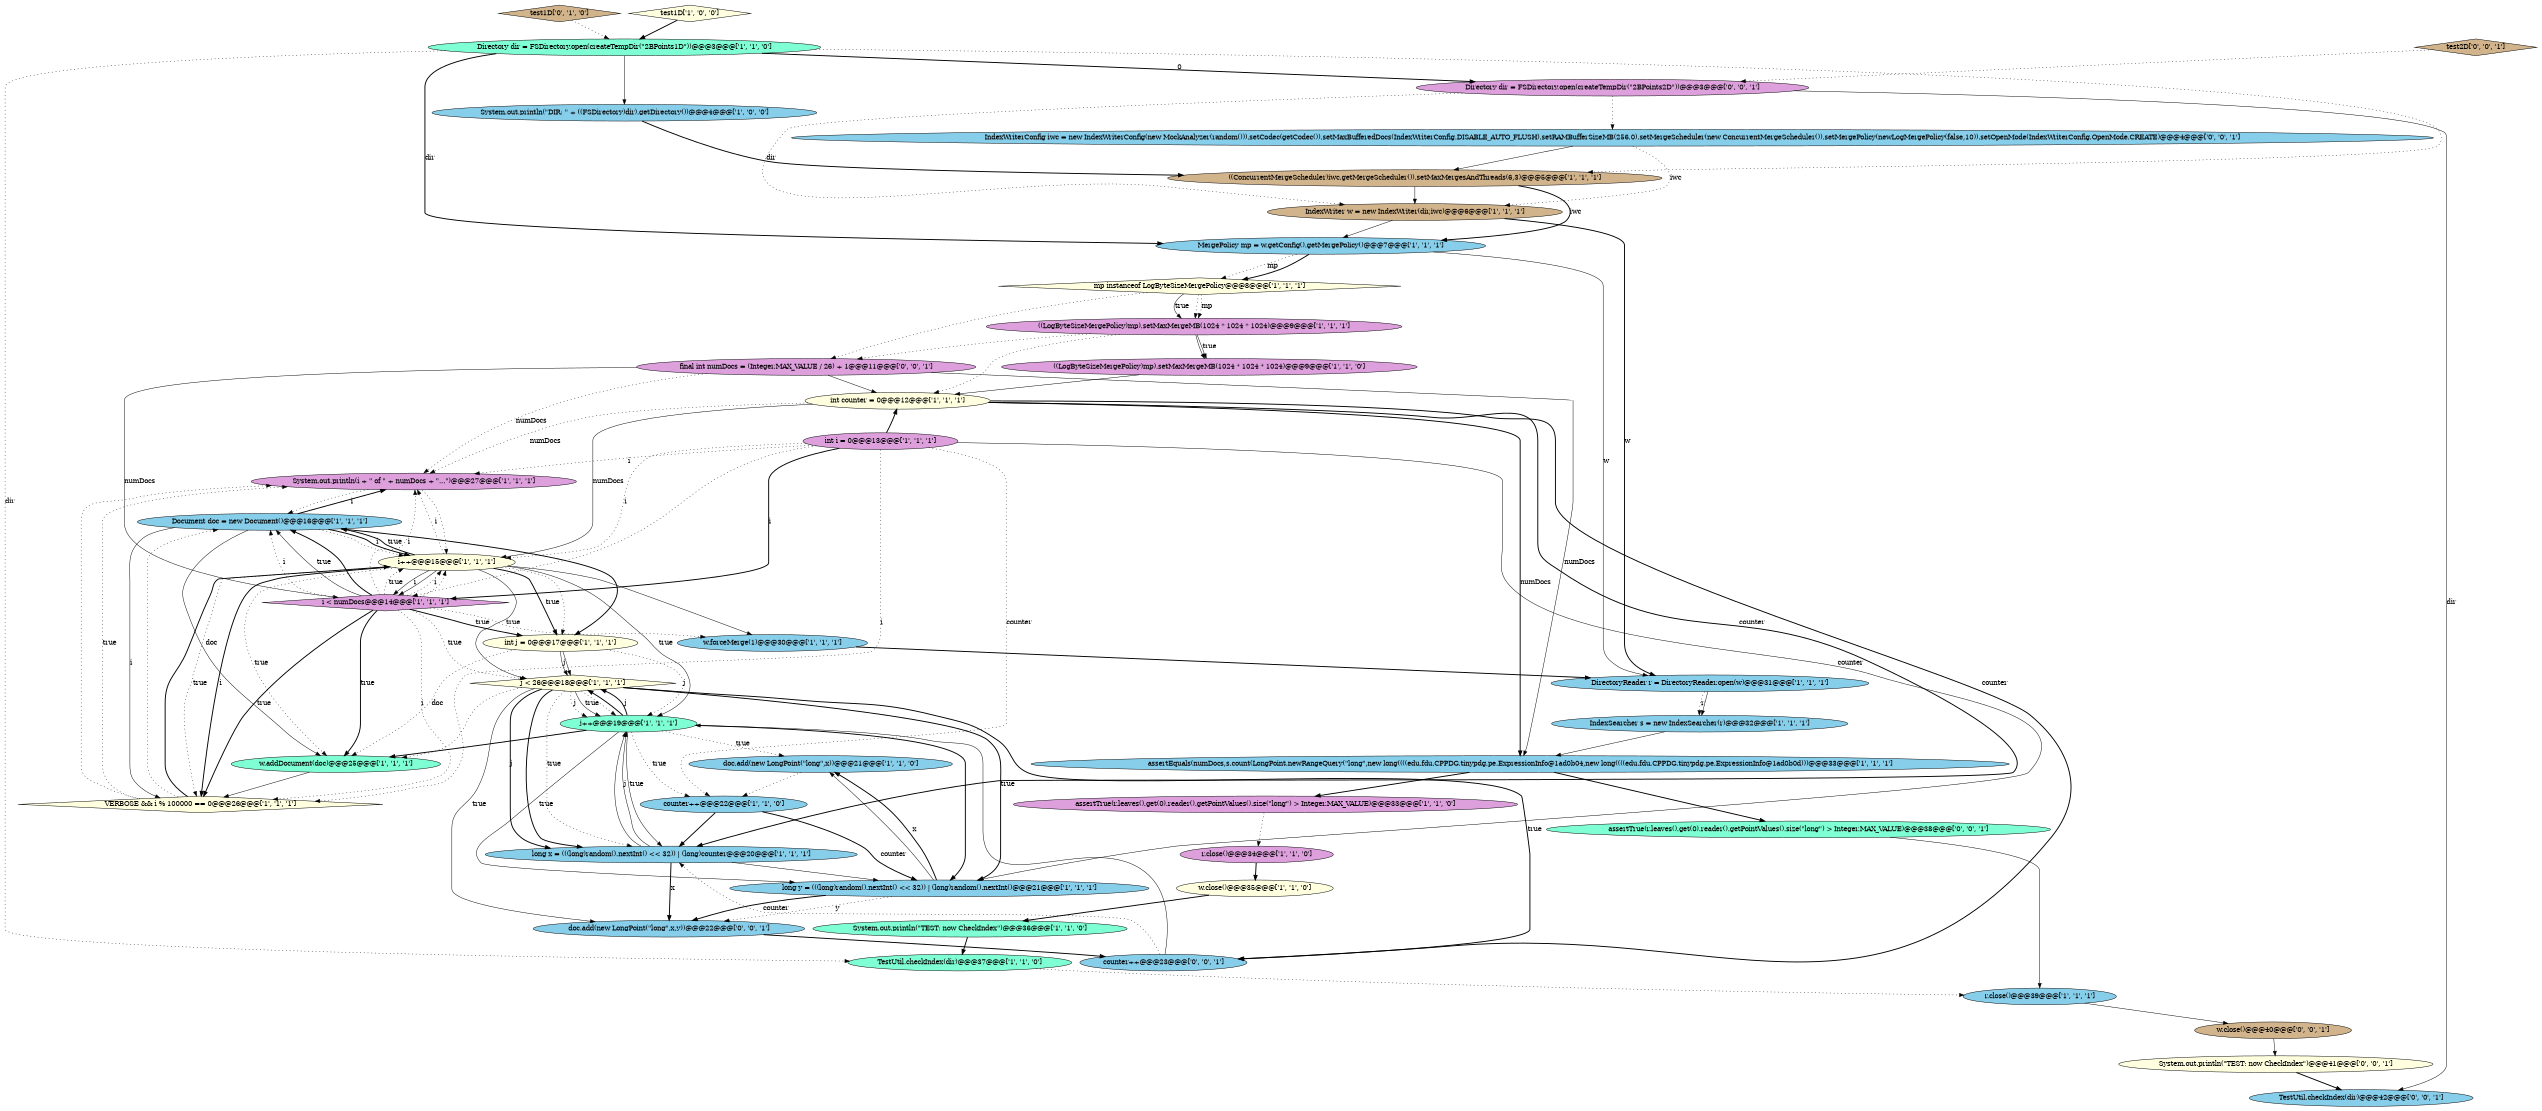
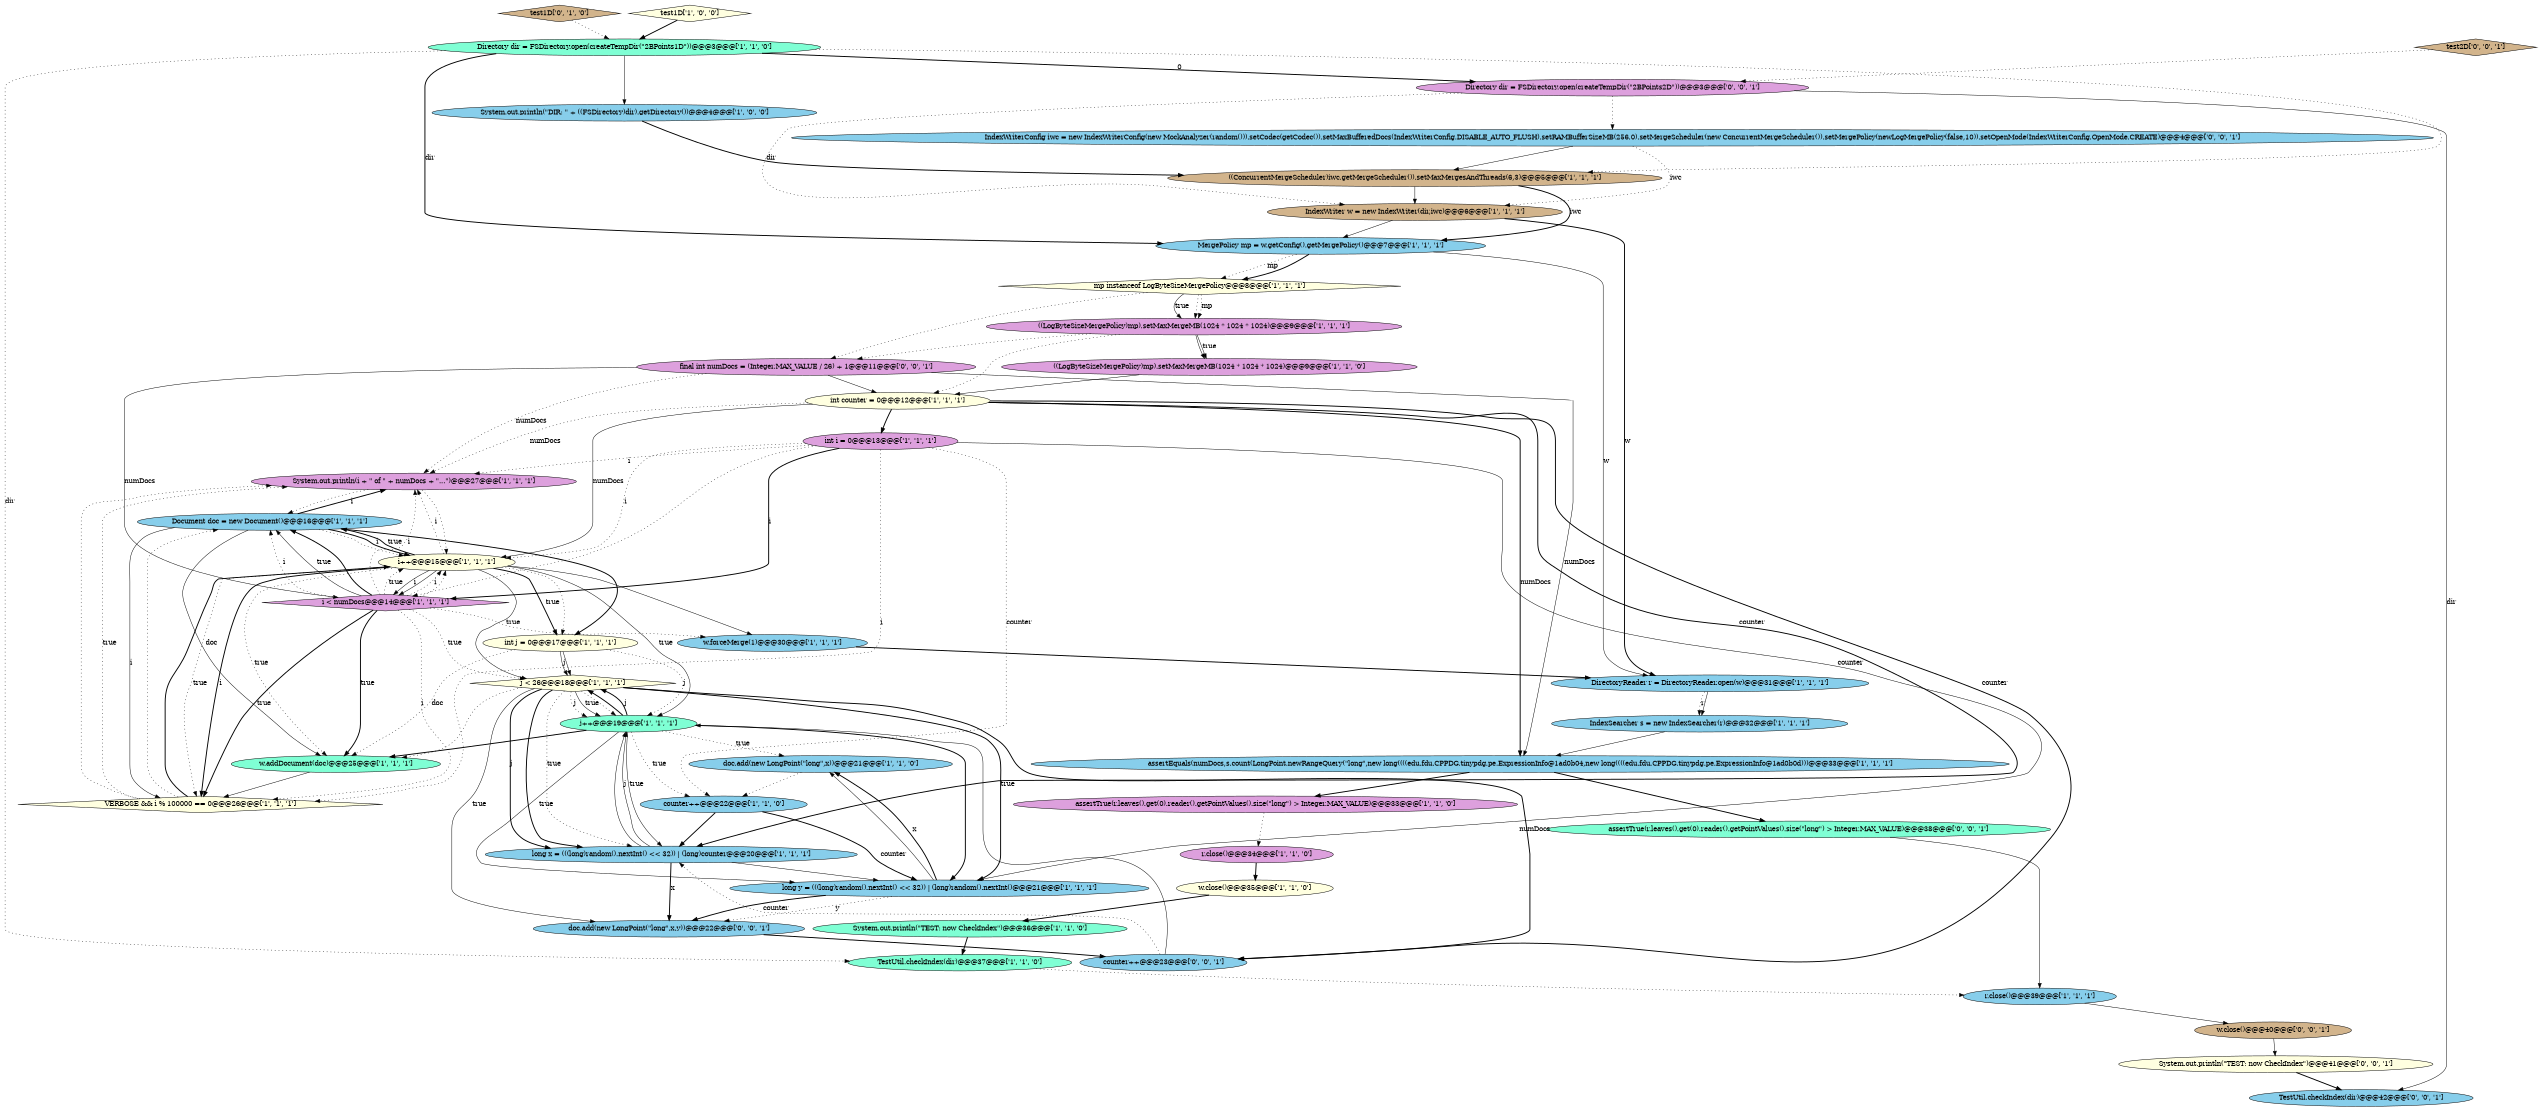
(891, 423) -> (887, 419)
(463, 623) -> none
(1535, 829) -> (1535, 829)
